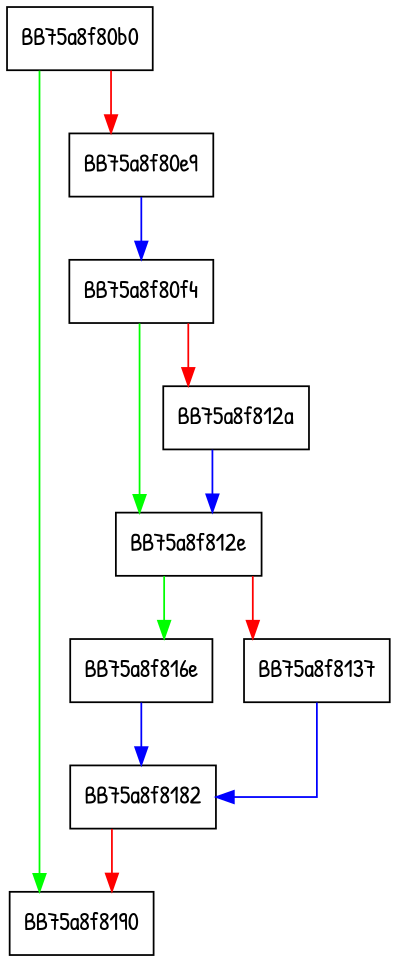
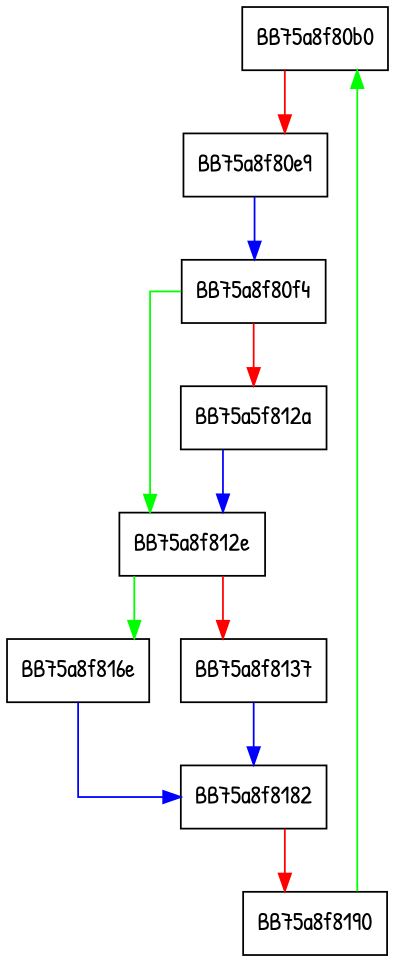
(236, 418) -> (254, 418)
(40, 472) -> (357, 490)
